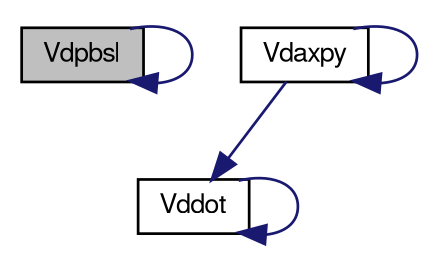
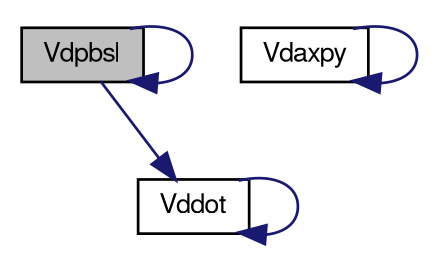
(257, 120) -> (130, 120)
